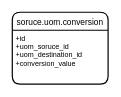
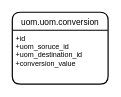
(60, 22) -> (60, 22)
